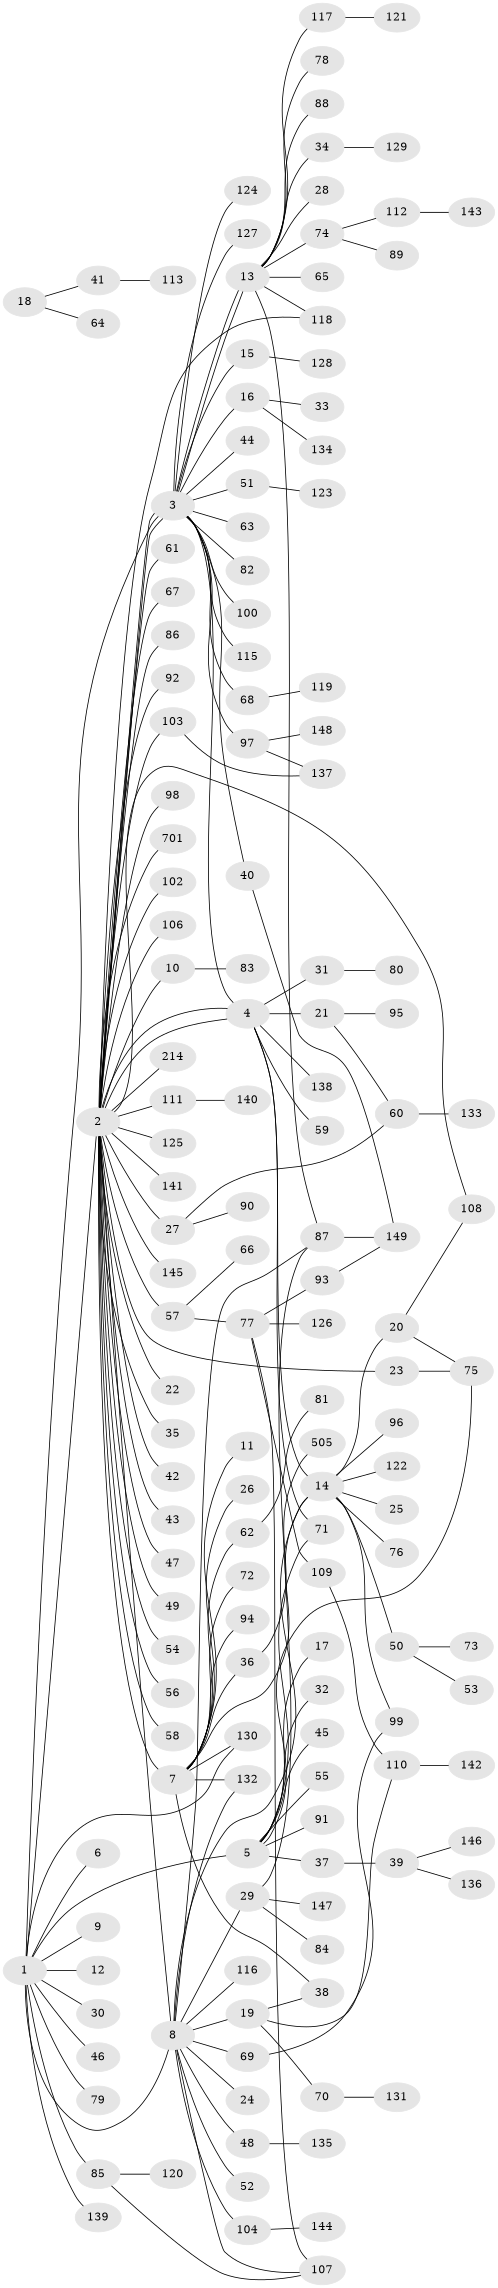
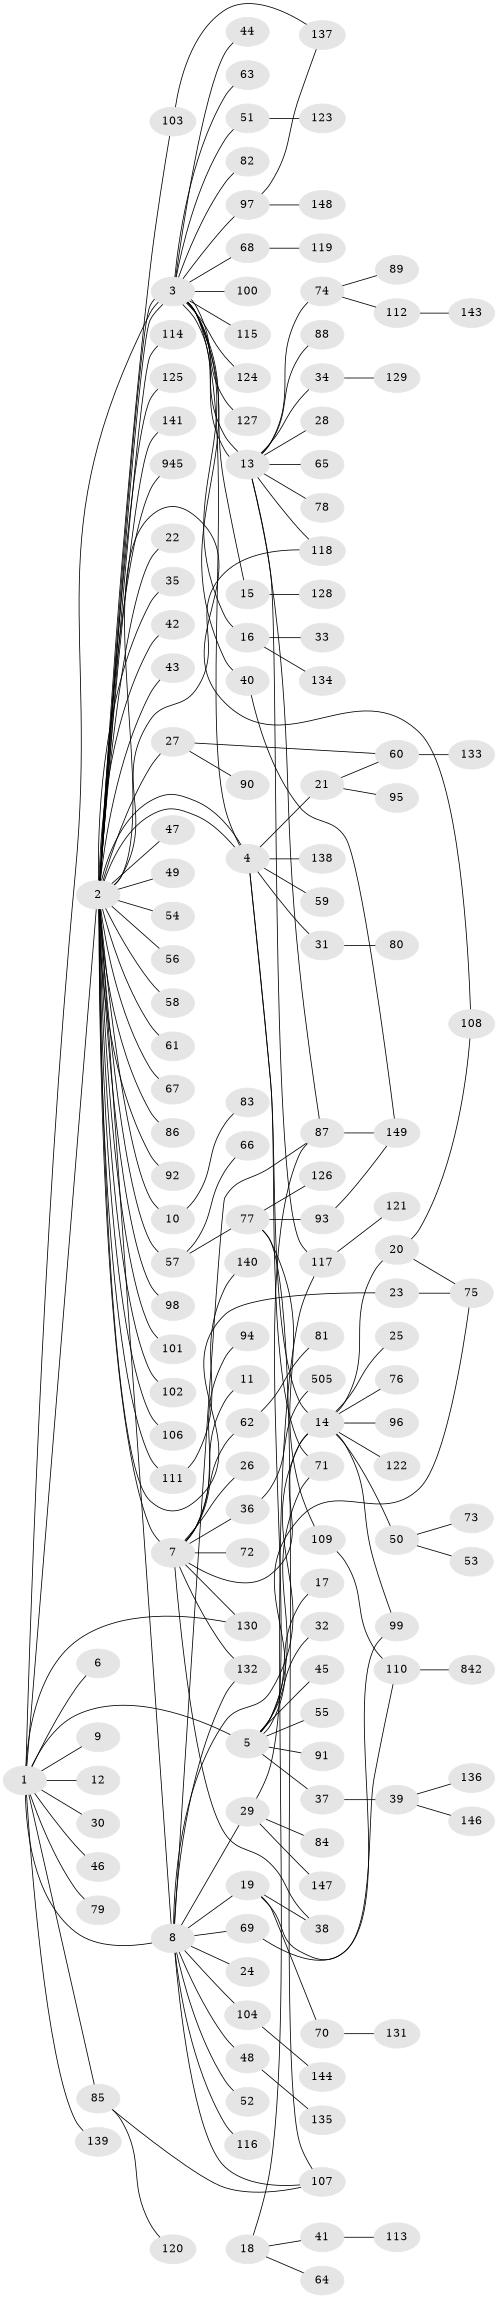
(173, 839) -> (173, 1349)
(173, 1057) -> (173, 335)
(173, 1273) -> (173, 465)
none -> (280, 1755)
(472, 1765) -> (472, 1670)
